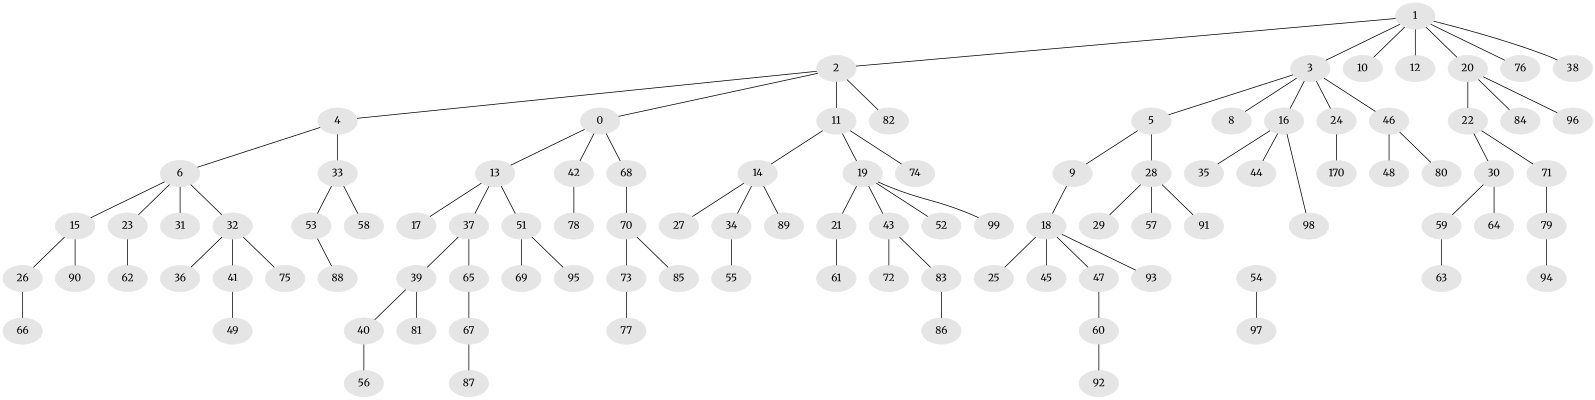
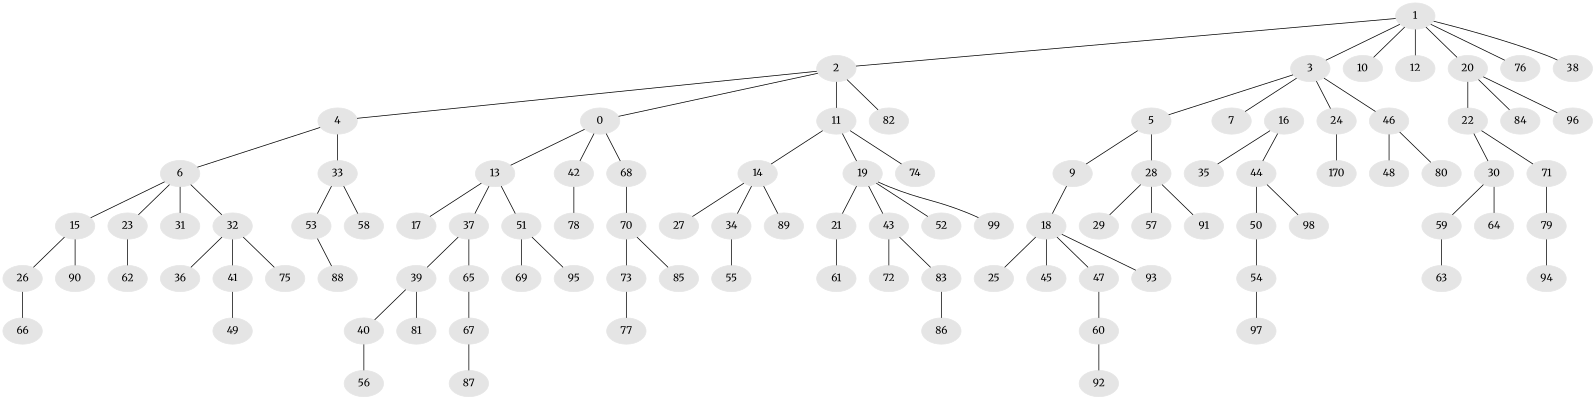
(1297, 95) -> none
(1232, 121) -> (1232, 121)
(1296, 174) -> (1283, 200)
none -> (1256, 226)
